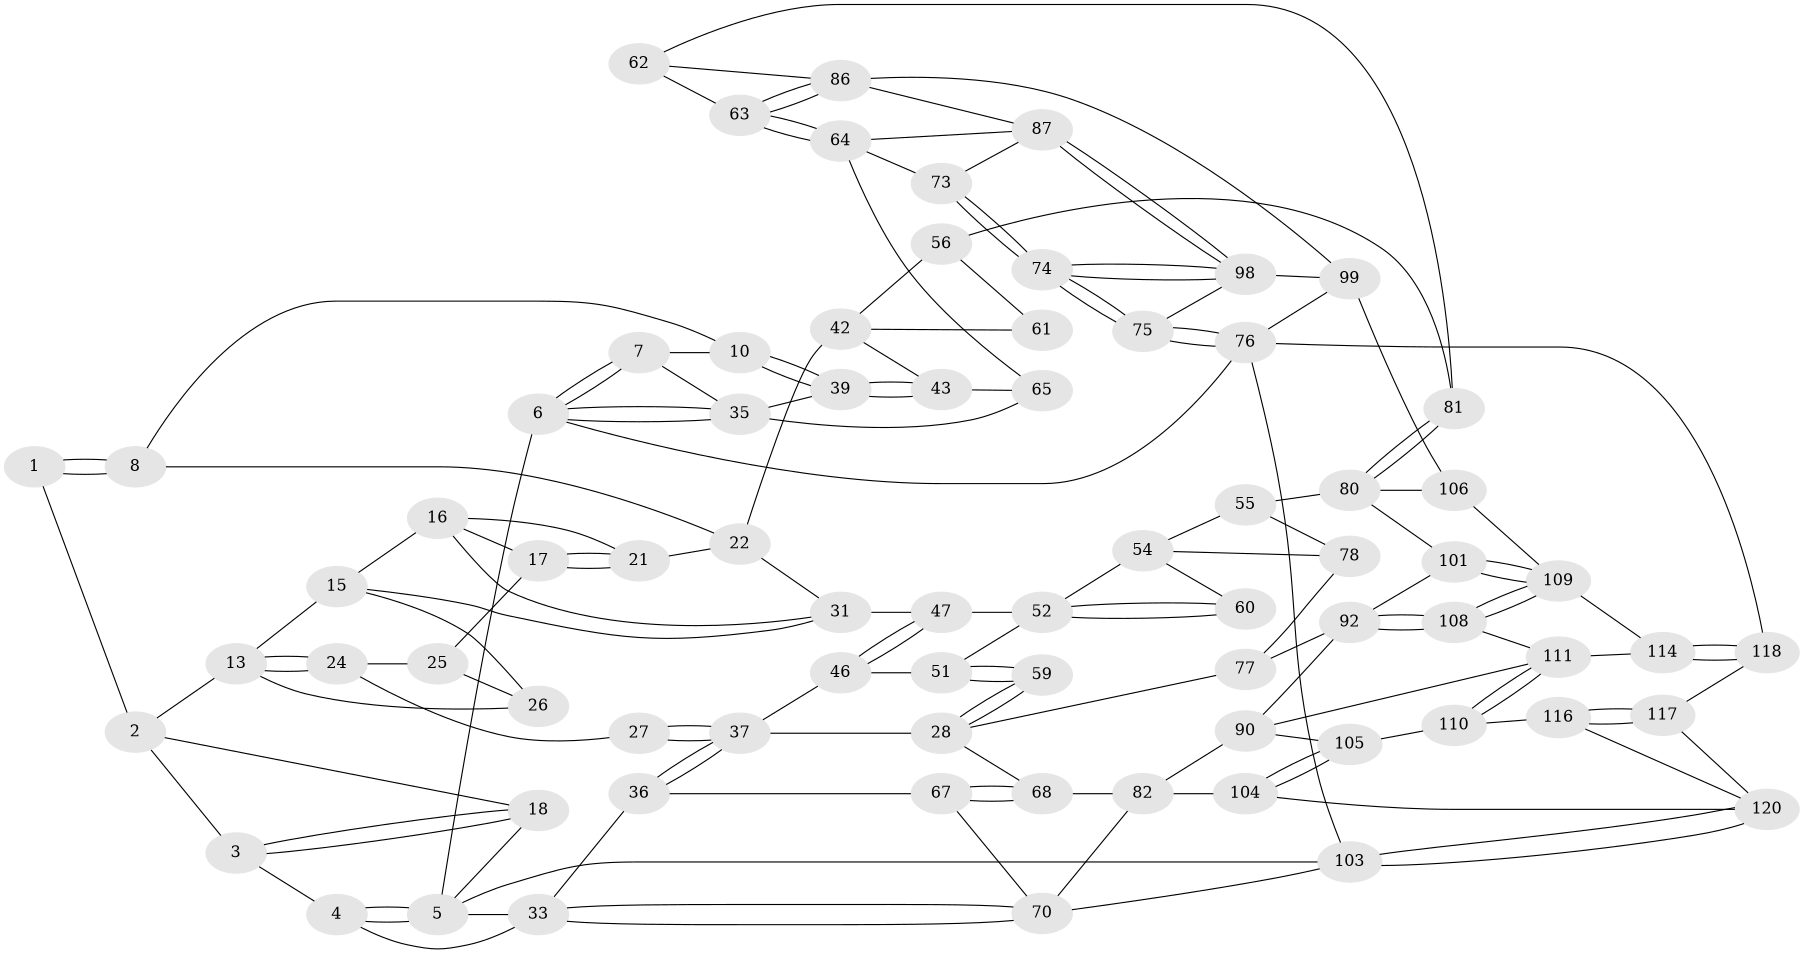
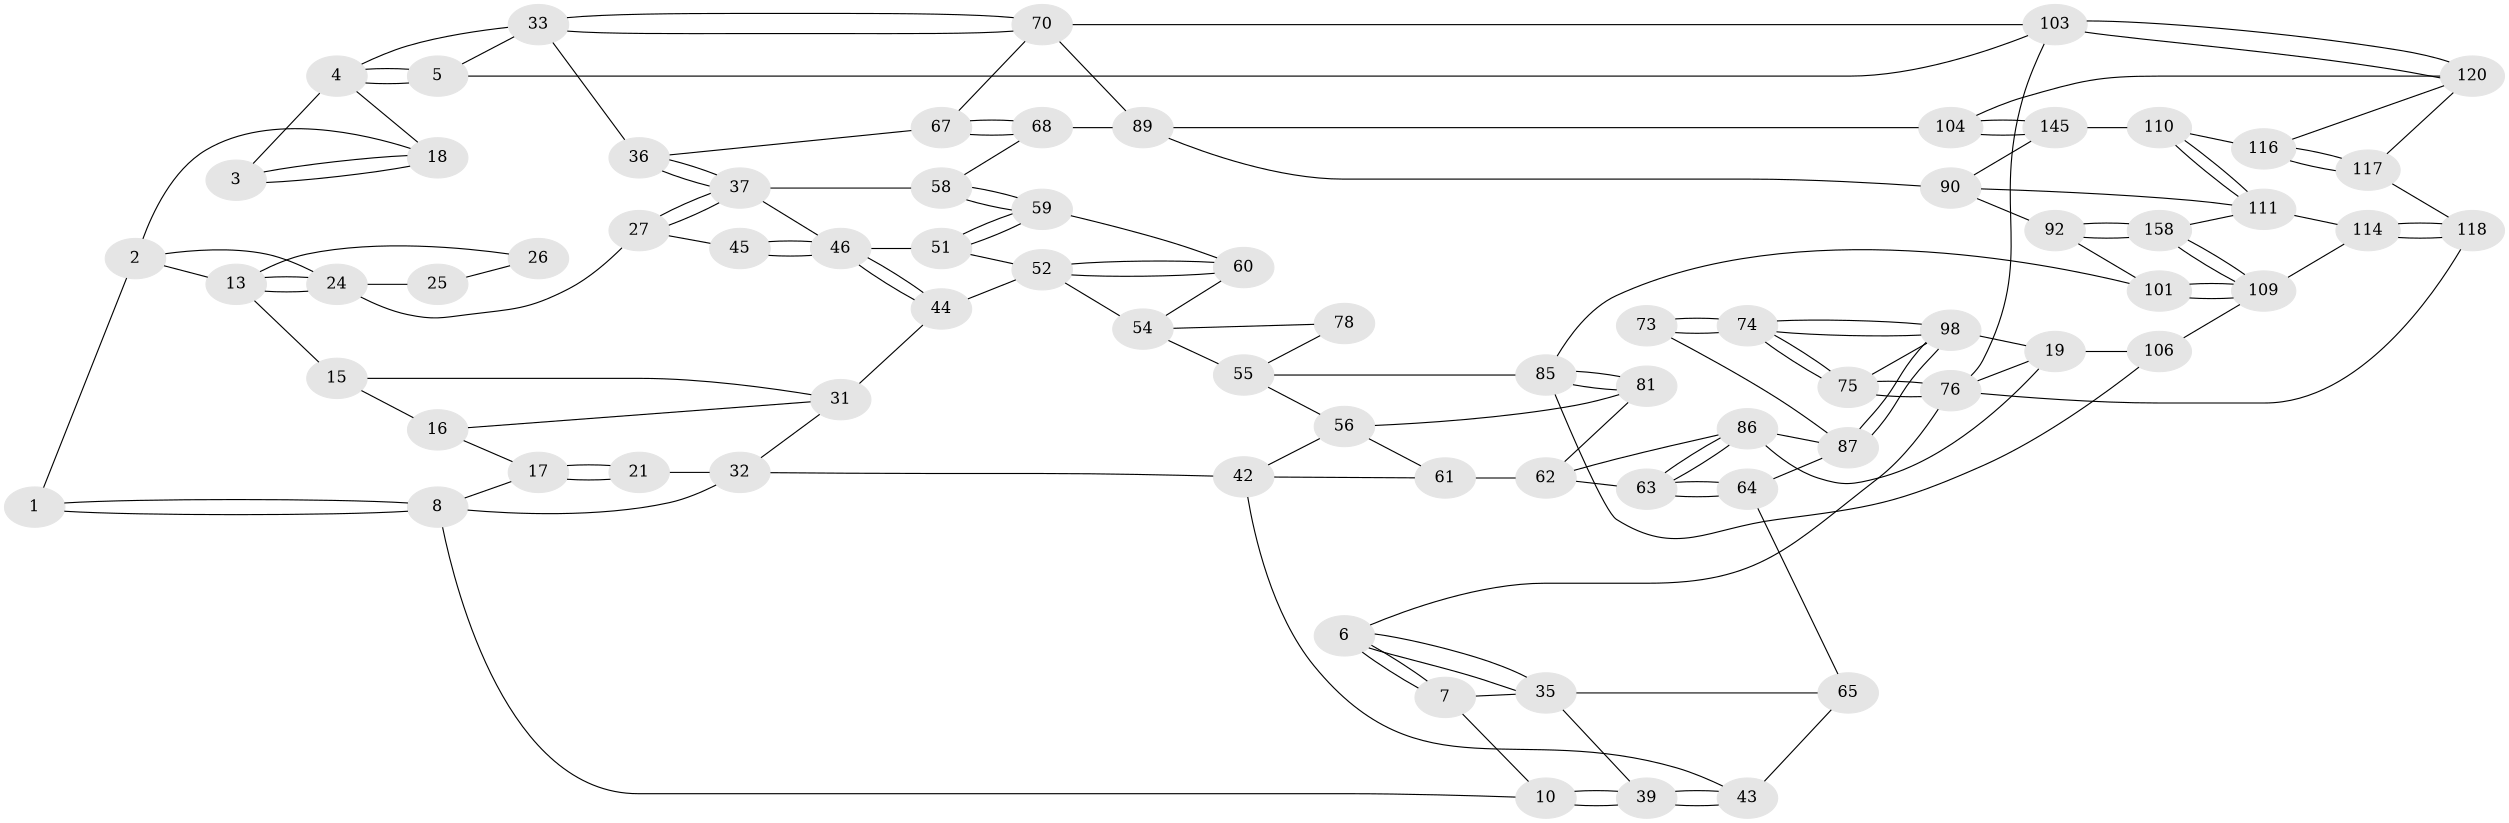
(891, 162) -> none
none -> (1145, 235)
none -> (740, 249)
(1350, 279) -> (2055, 352)
none -> (1294, 401)
none -> (1496, 478)
(1350, 490) -> (1546, 375)
(543, 525) -> none
(740, 544) -> (740, 472)
(941, 612) -> (941, 309)
(483, 617) -> (488, 490)
(1454, 622) -> (2159, 231)
(454, 625) -> none
(482, 663) -> none
(1245, 669) -> none
(941, 733) -> (941, 188)
(1350, 744) -> (2055, 128)
(186, 793) -> (241, 251)
(1143, 794) -> (1143, 128)
(488, 863) -> (387, 117)
